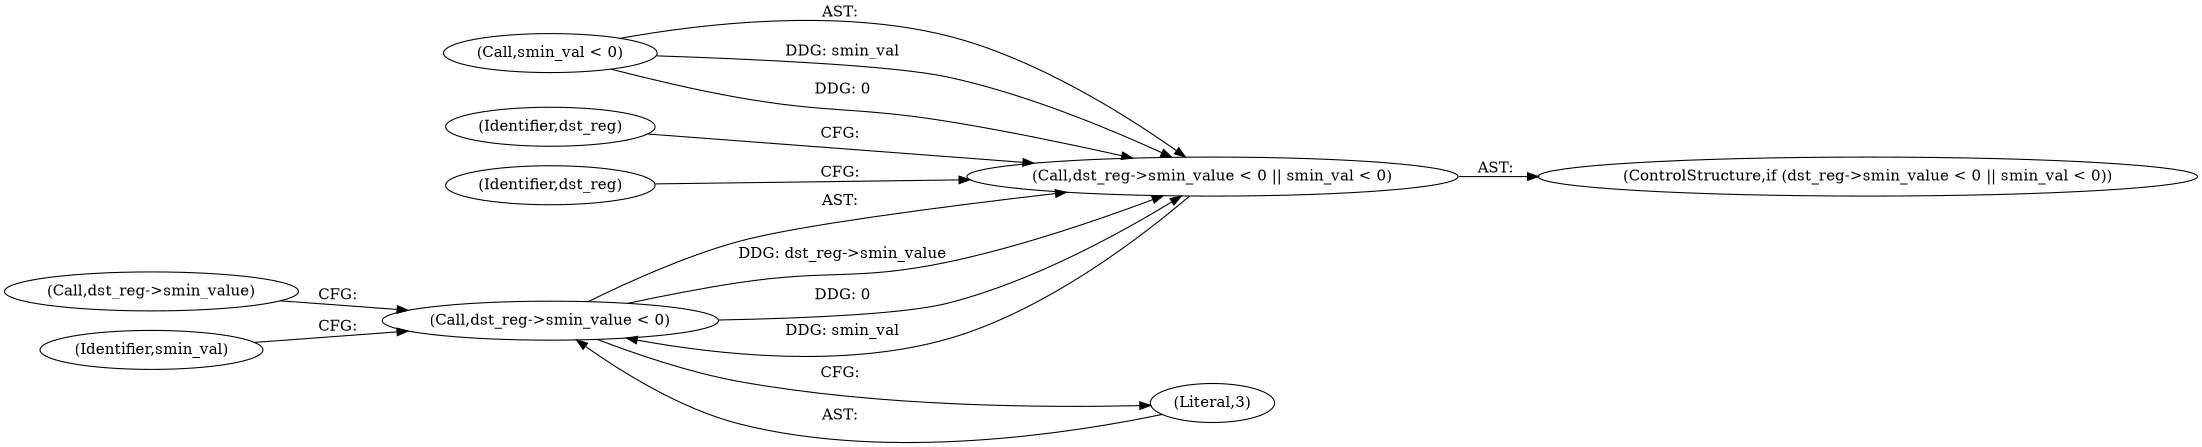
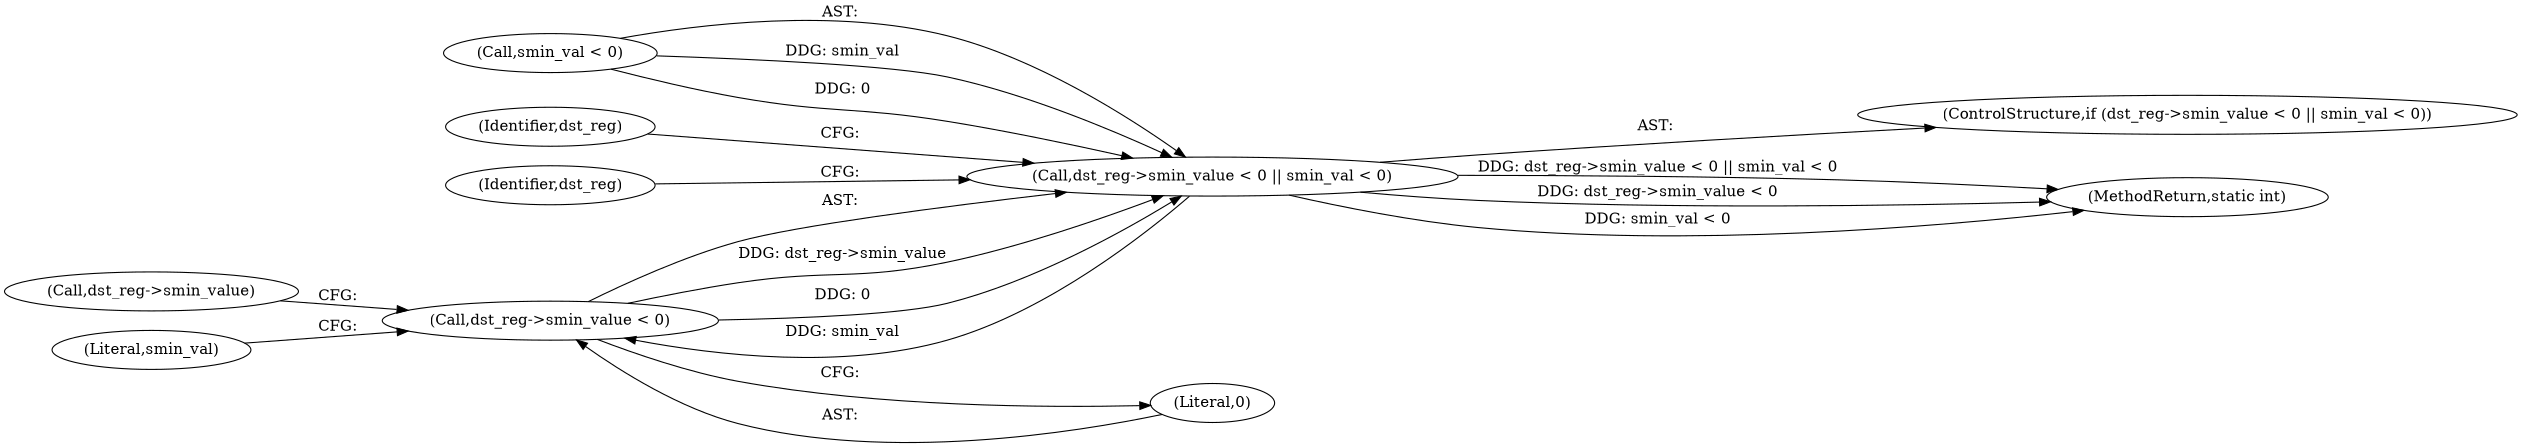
none -> (2187, 197)
(151, 350) -> (151, 350)
(1212, 403) -> (1212, 403)
